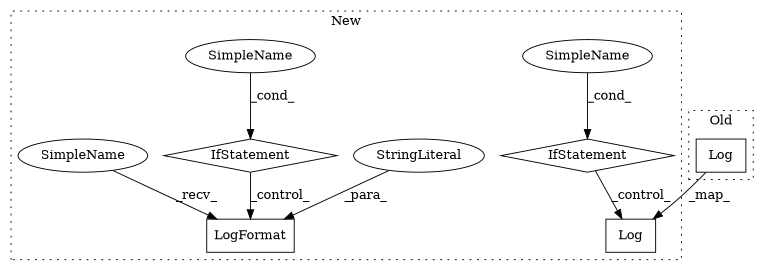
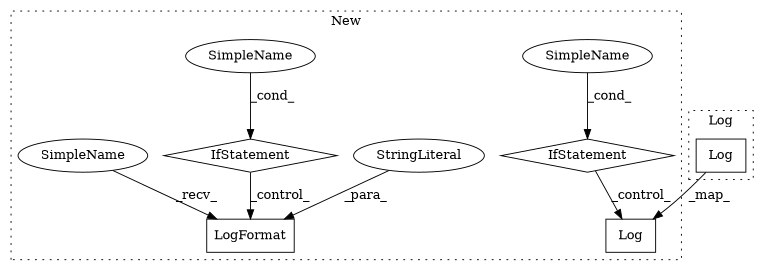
(721, 121) -> (721, 121)
